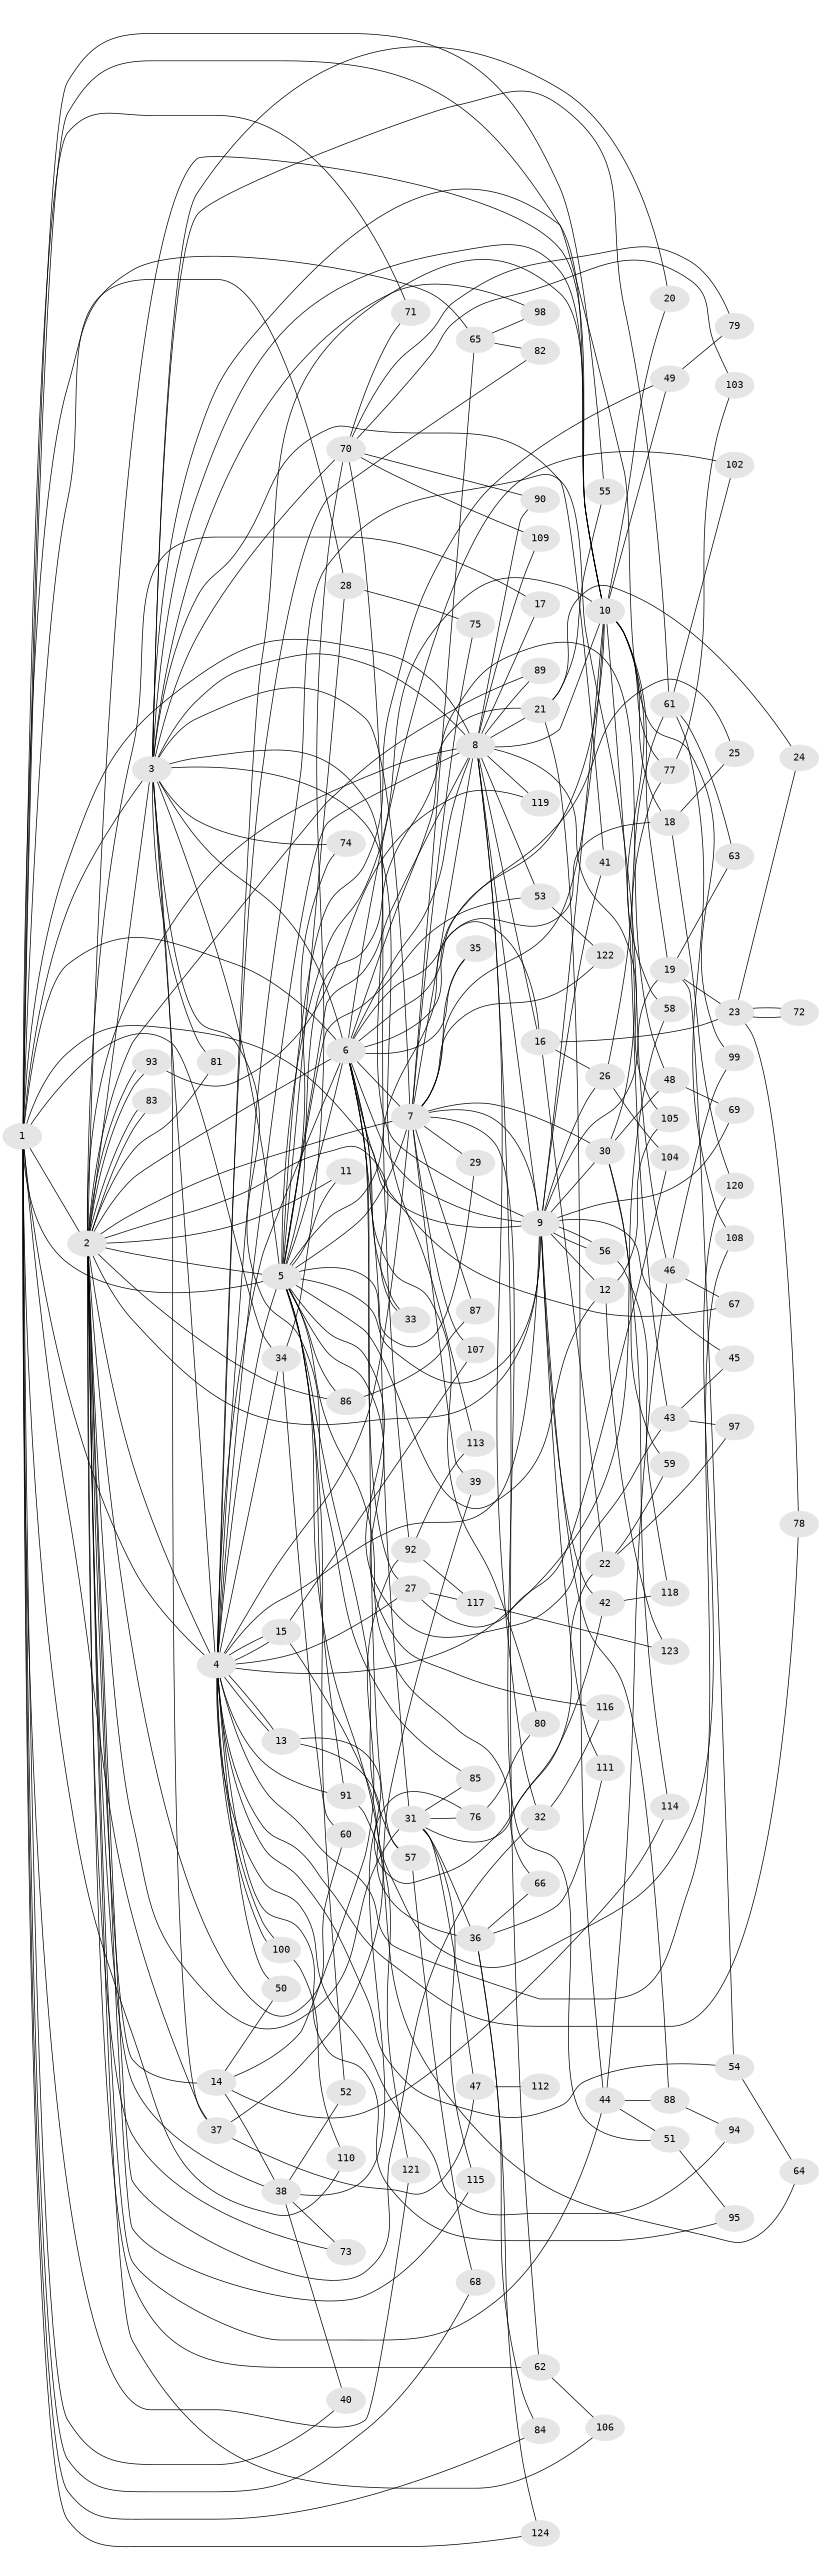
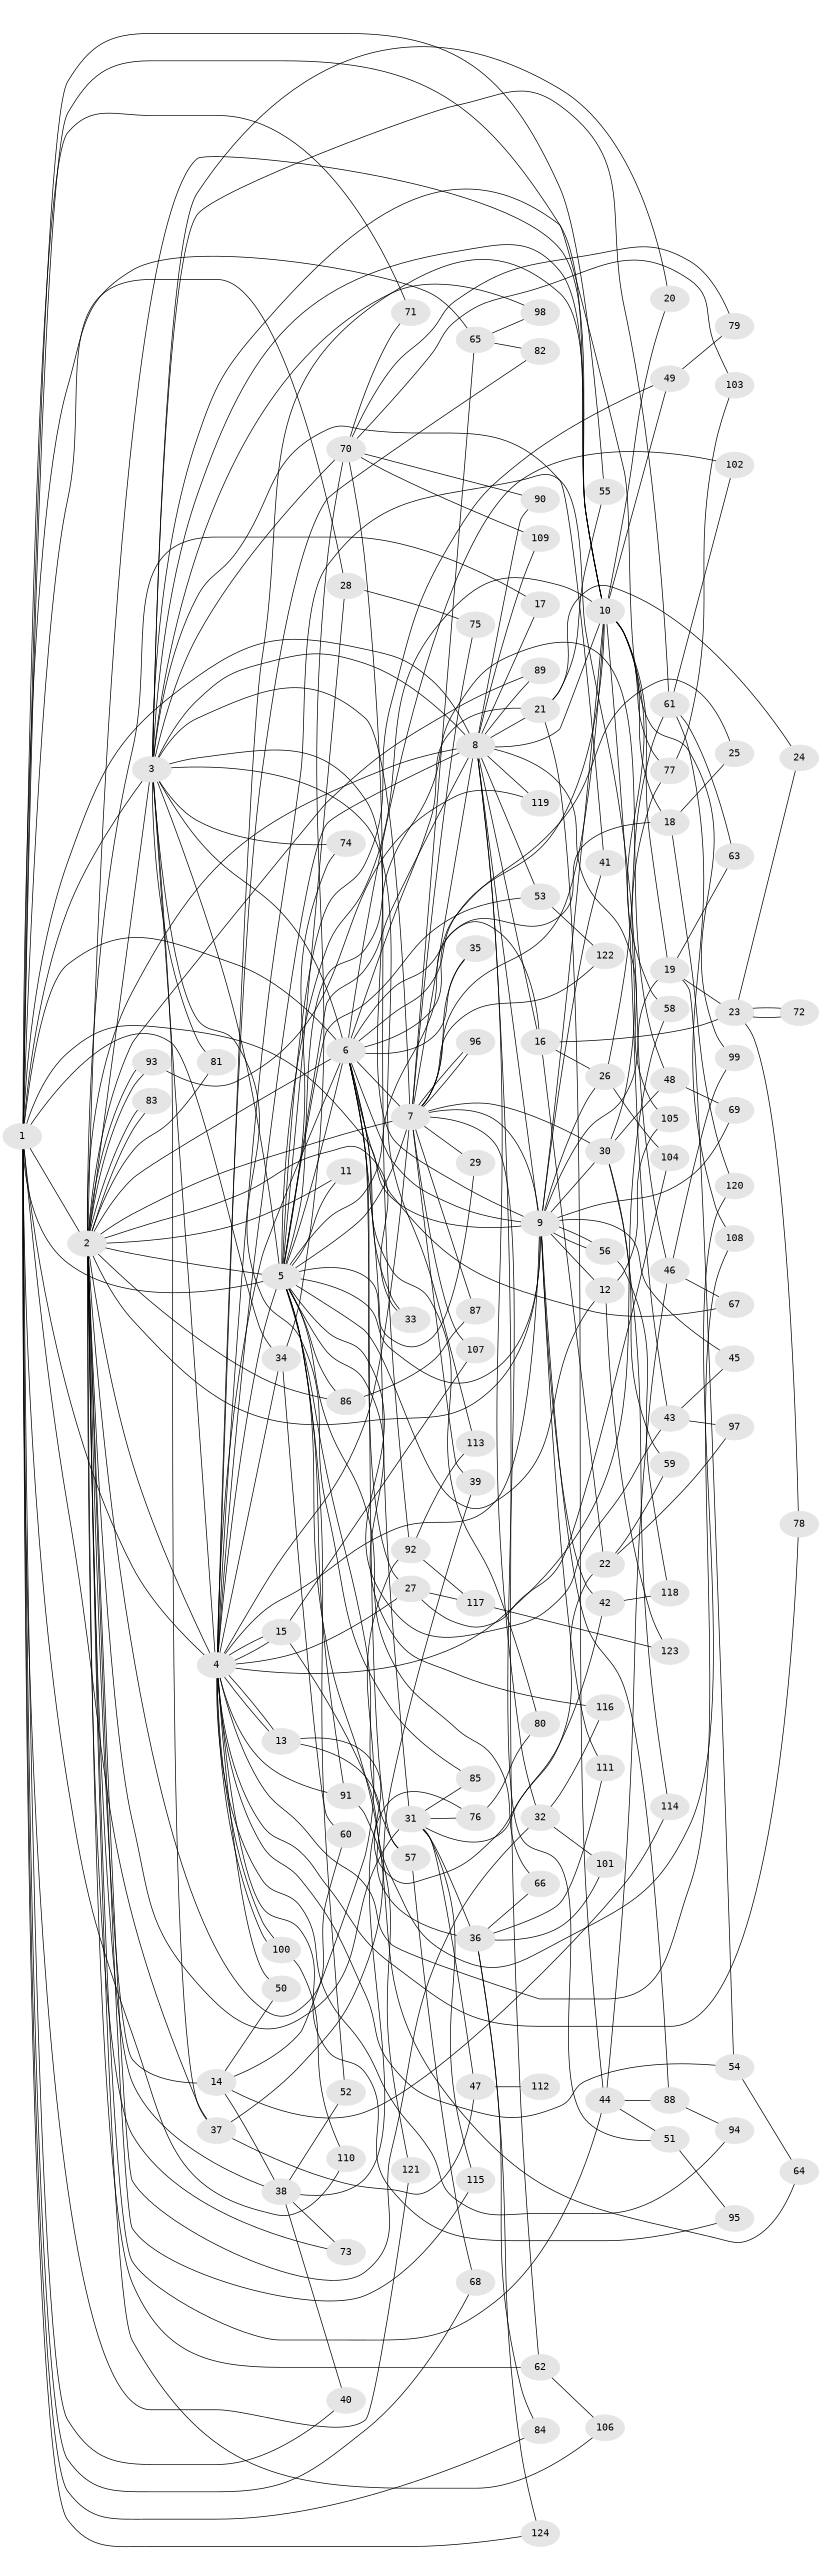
(422, 919) -> none
none -> (476, 1042)
none -> (605, 1864)
